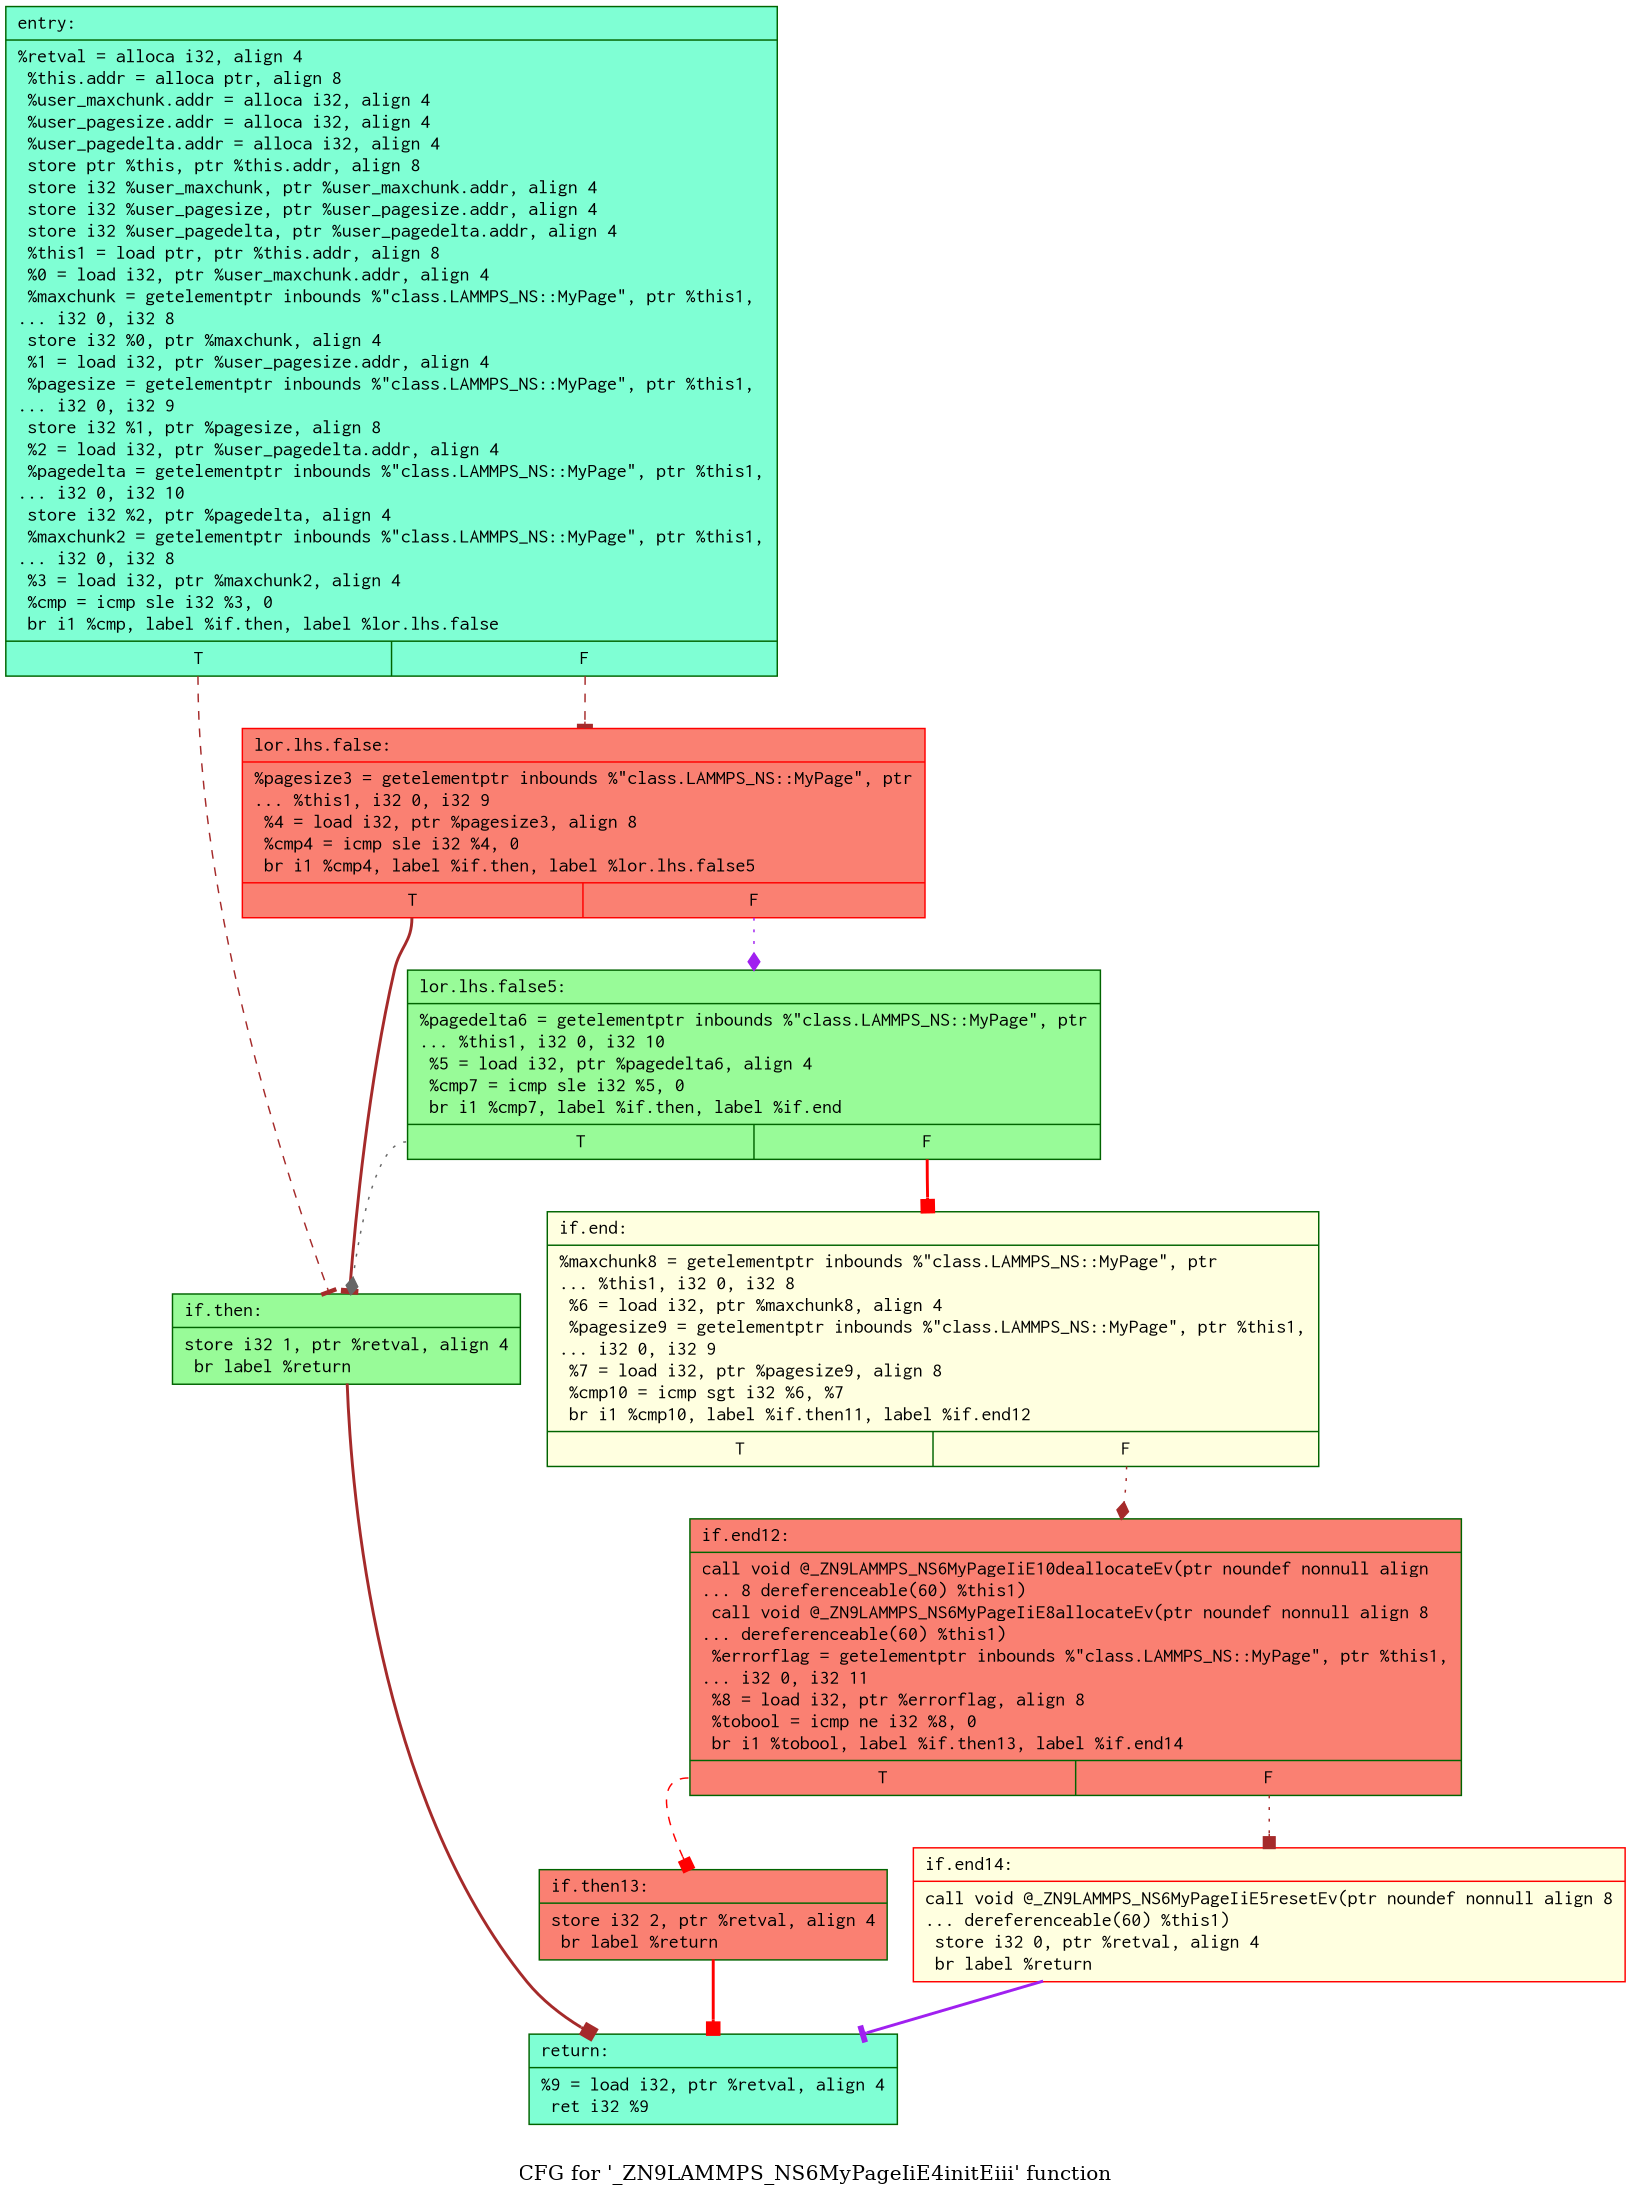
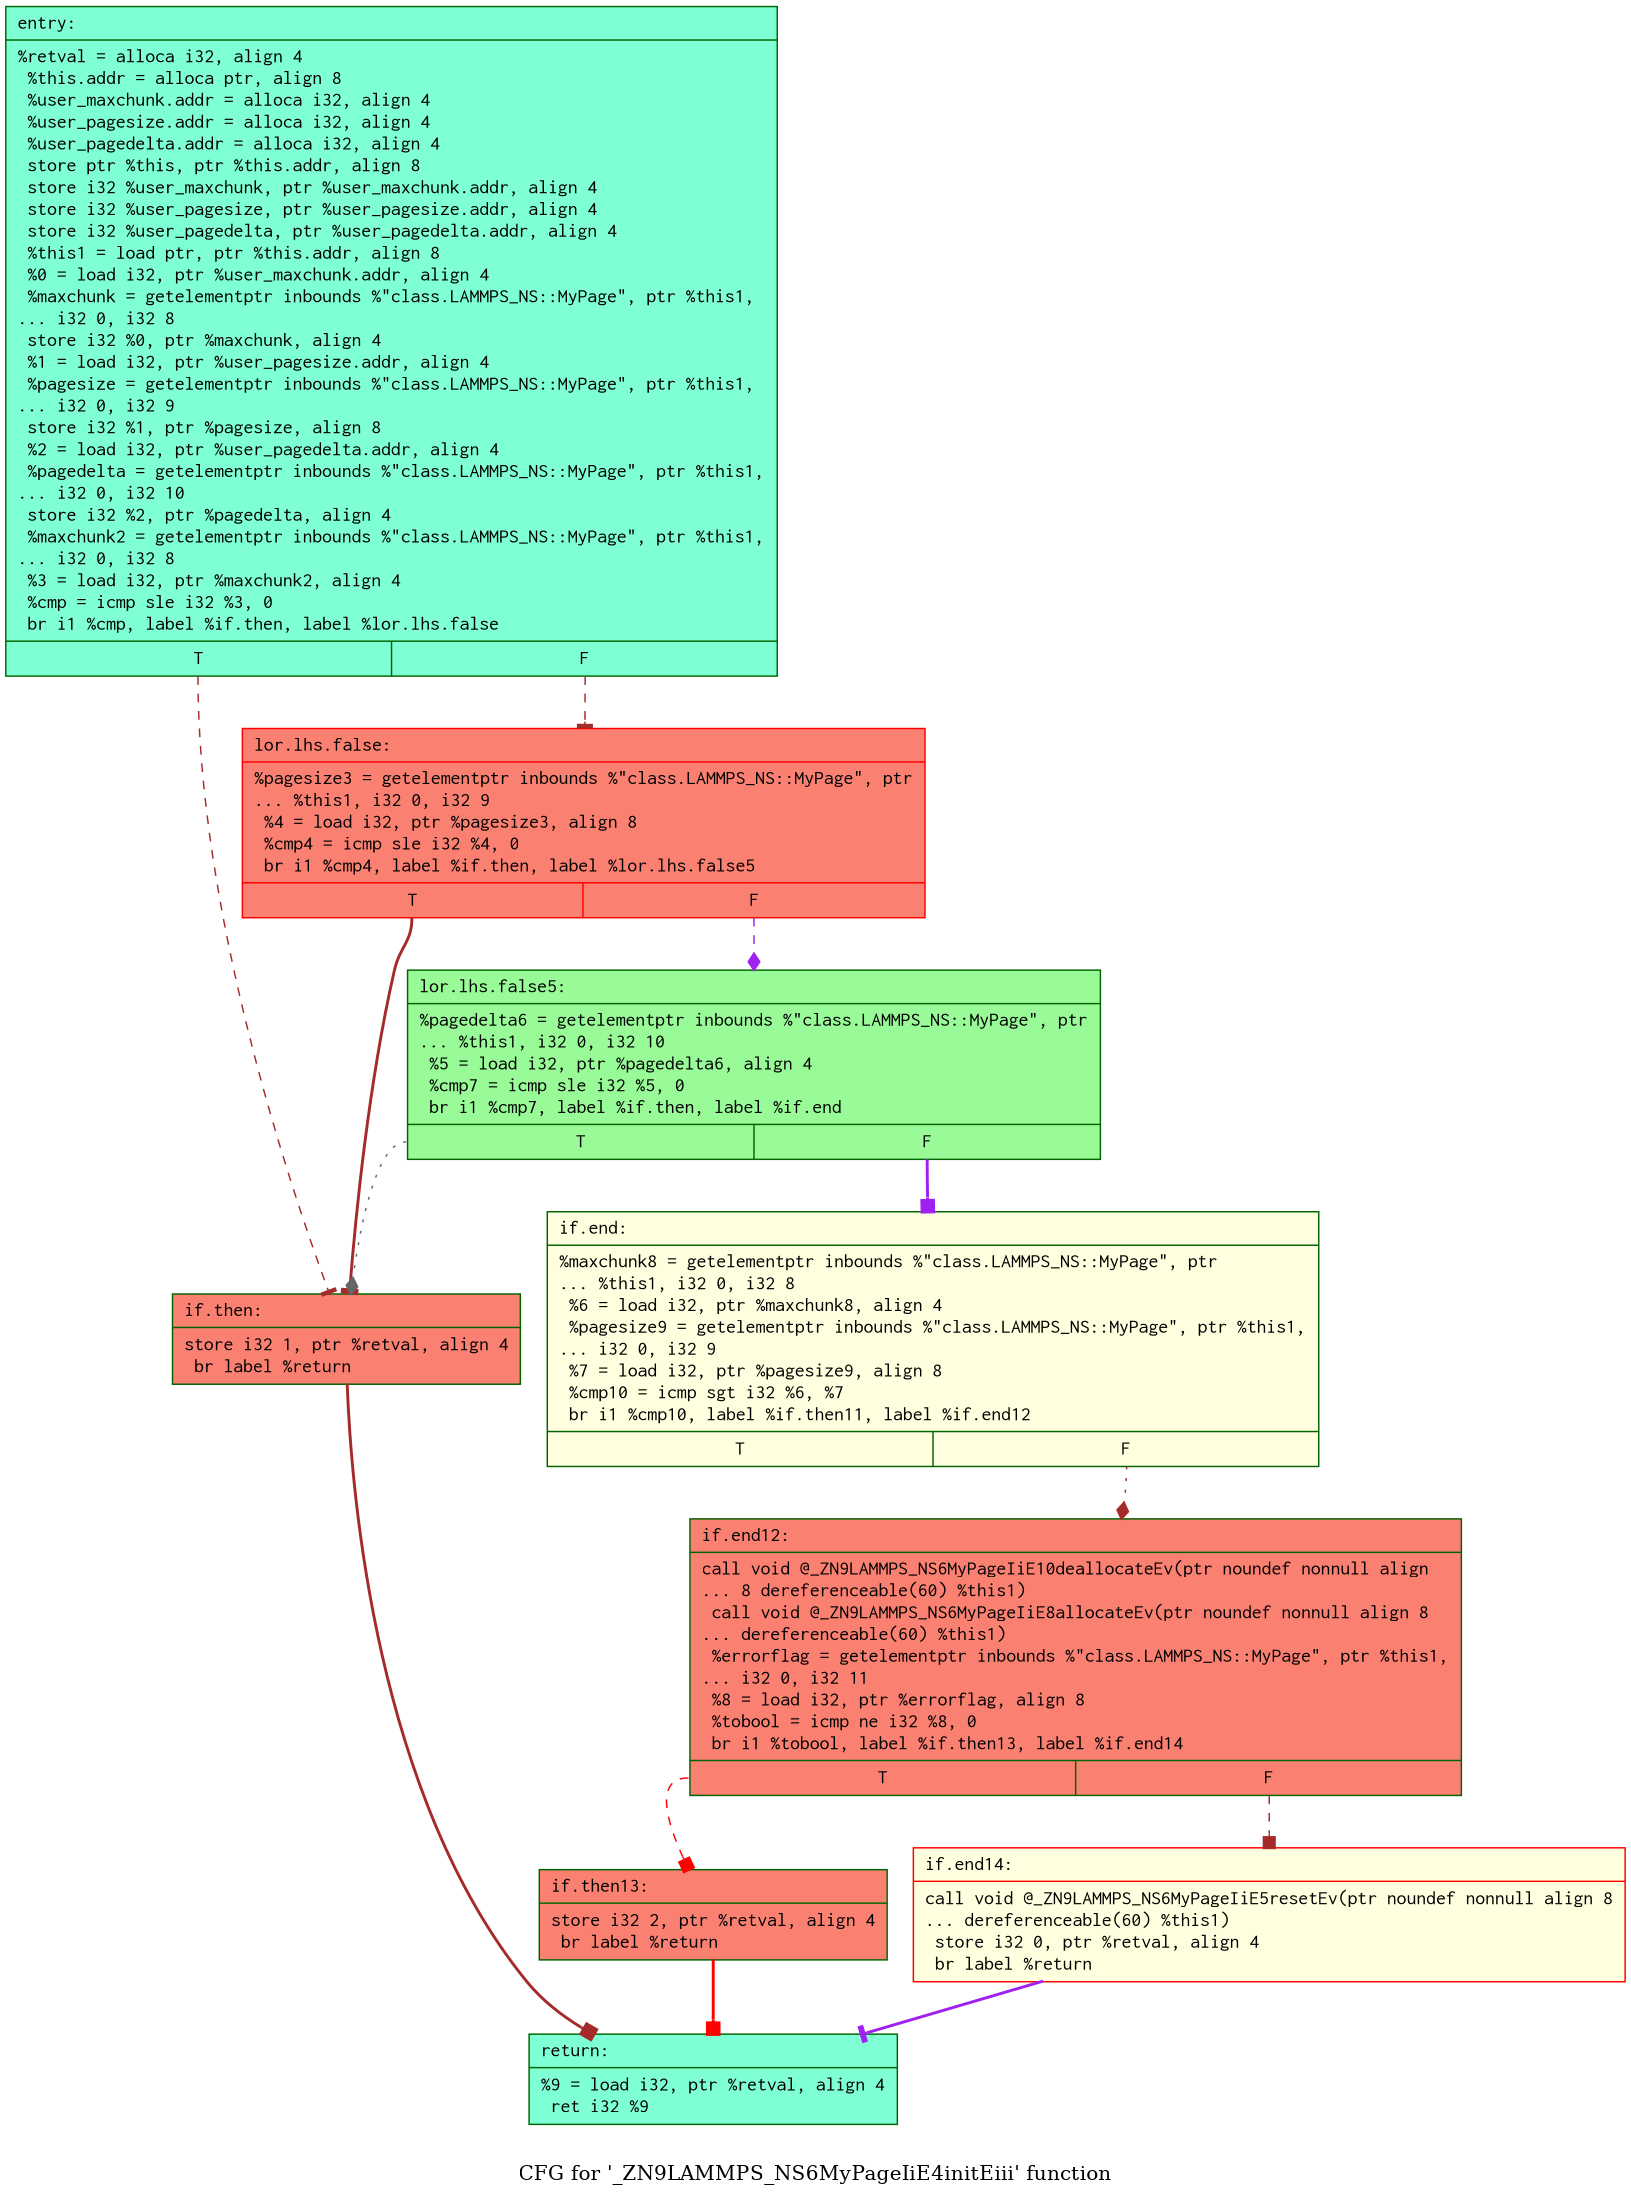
(754, 935) -> (754, 935)
(927, 1178) -> (927, 1178)
(346, 1339) -> (346, 1339)
(1269, 1815) -> (1269, 1815)
